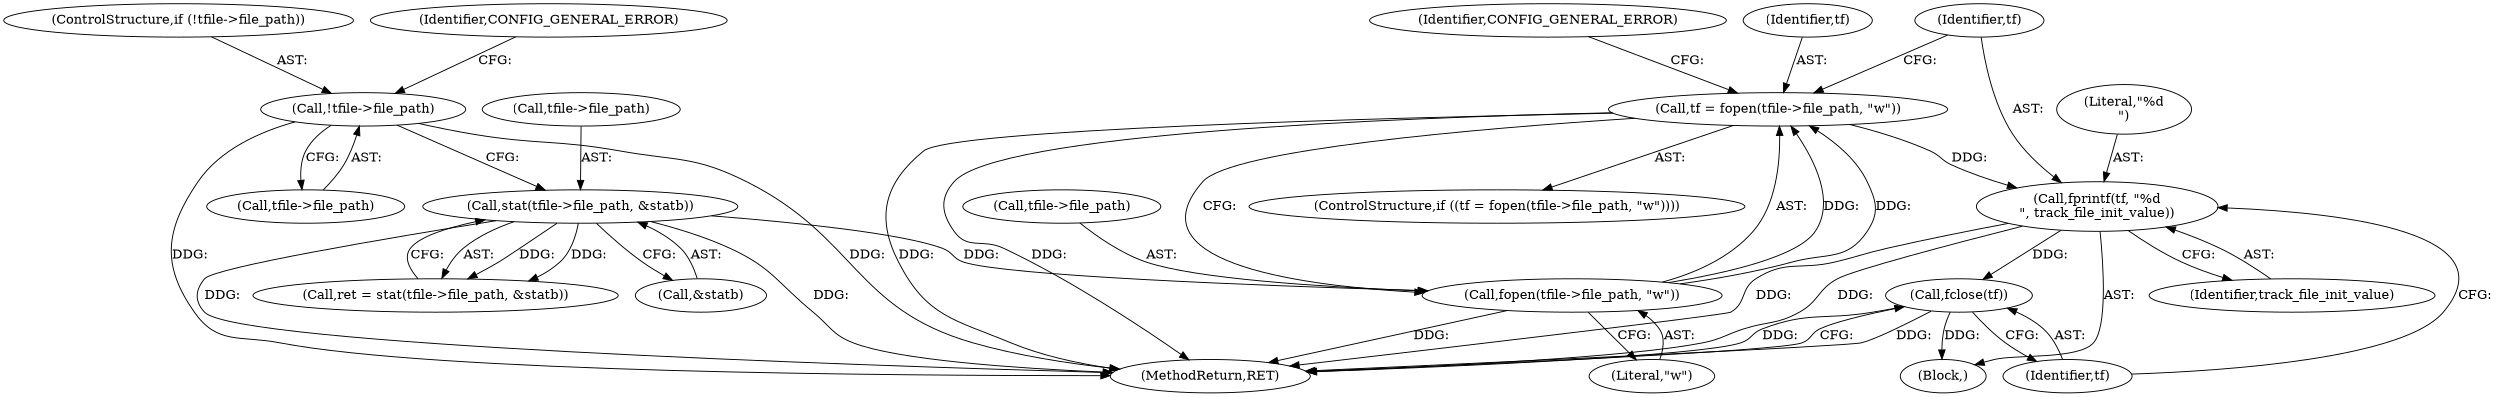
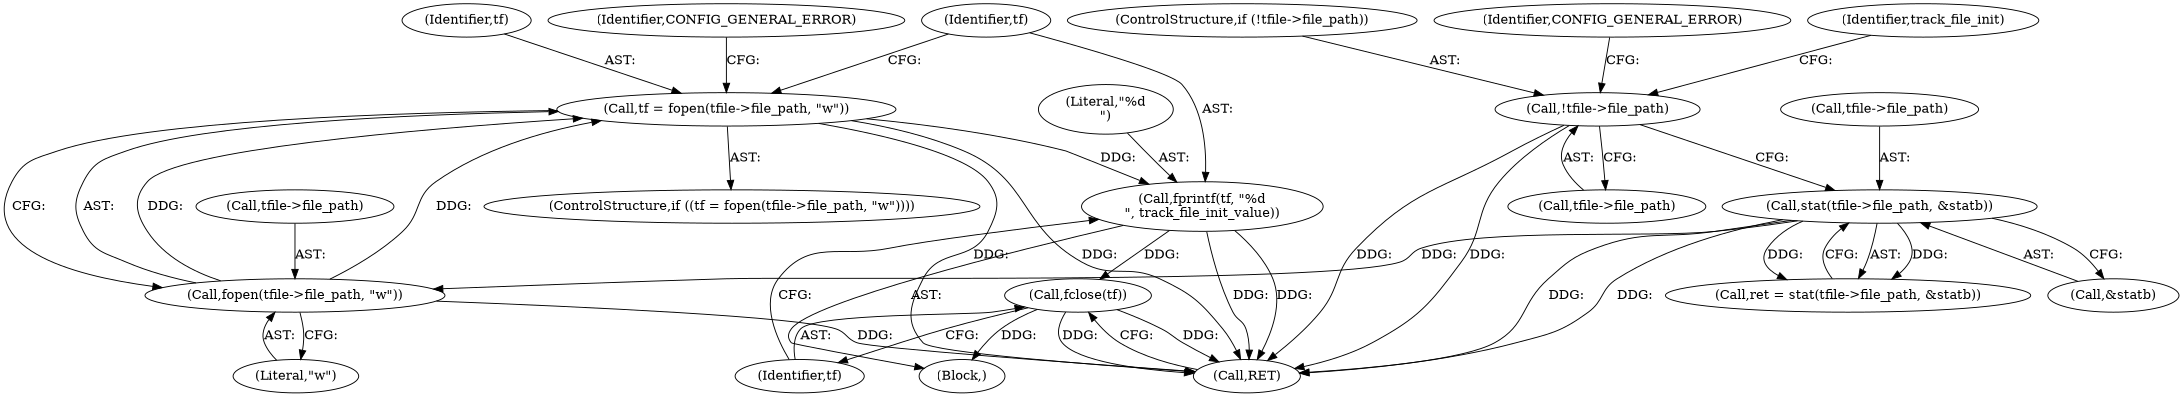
none -> (1923, 20)
(2292, 295) -> none
(1210, 376) -> (1247, 376)
